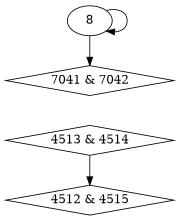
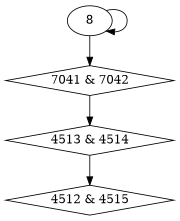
none -> (90, 106)
